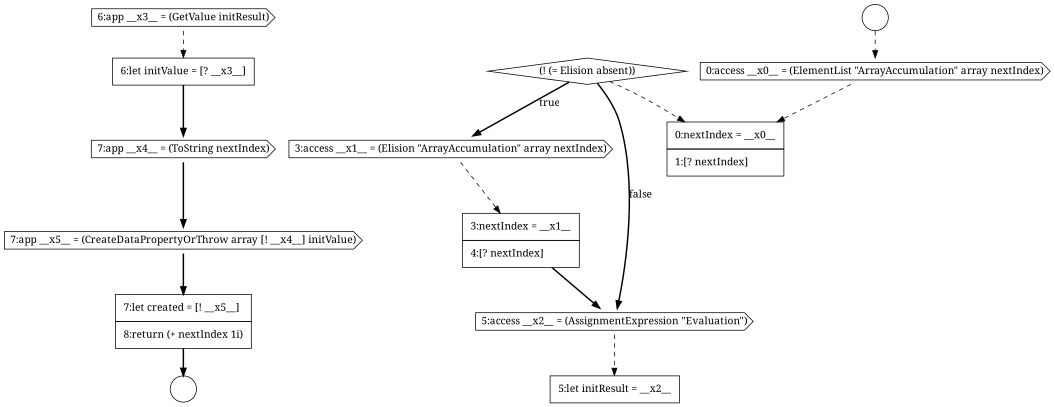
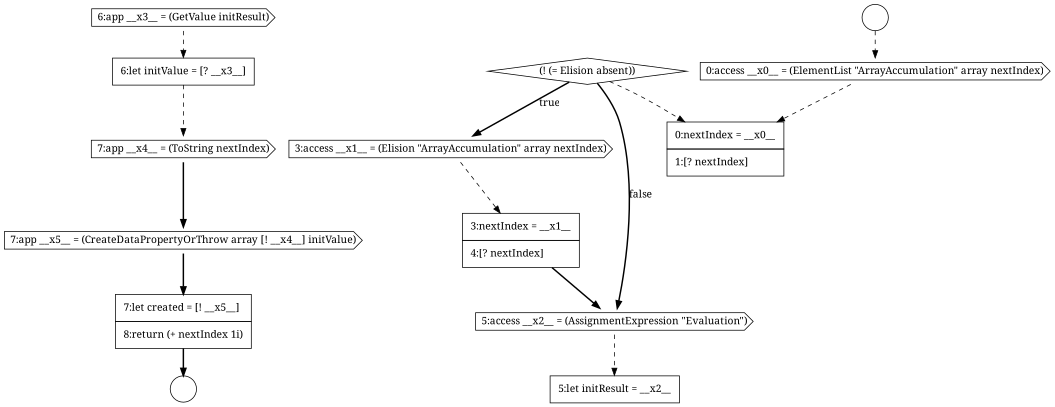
(183, 107) -> (183, 107)
